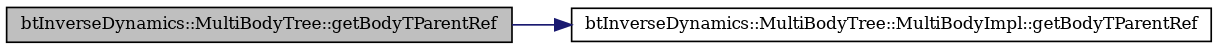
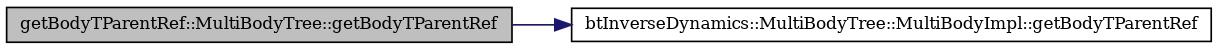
(259, 25) -> (259, 25)
